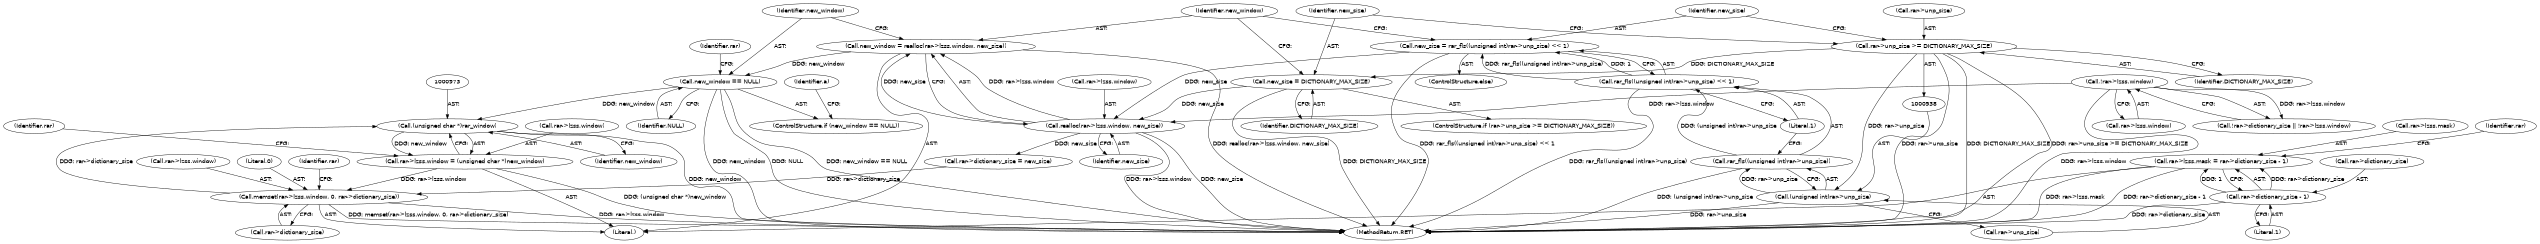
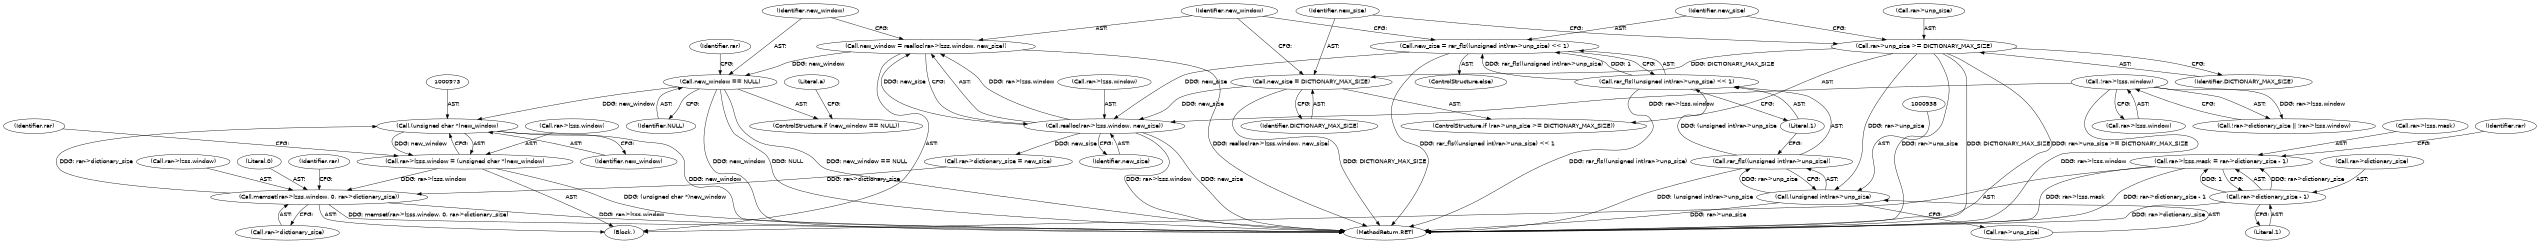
(1924, 73) -> (1767, 97)
(812, 82) -> (812, 82)
(447, 126) -> (447, 126)
(624, 233) -> (624, 233)
